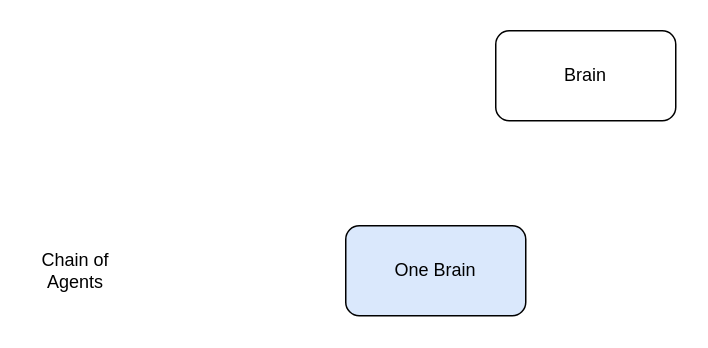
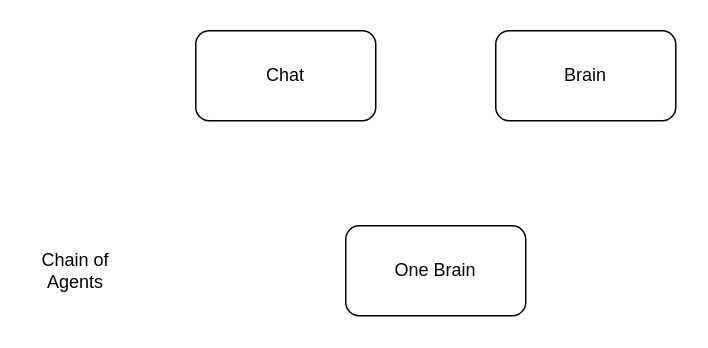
none -> (286, 76)
(436, 271) -> (436, 271)
